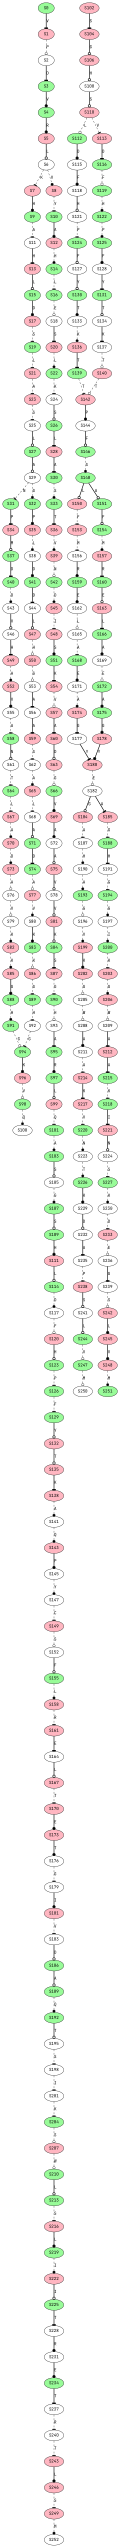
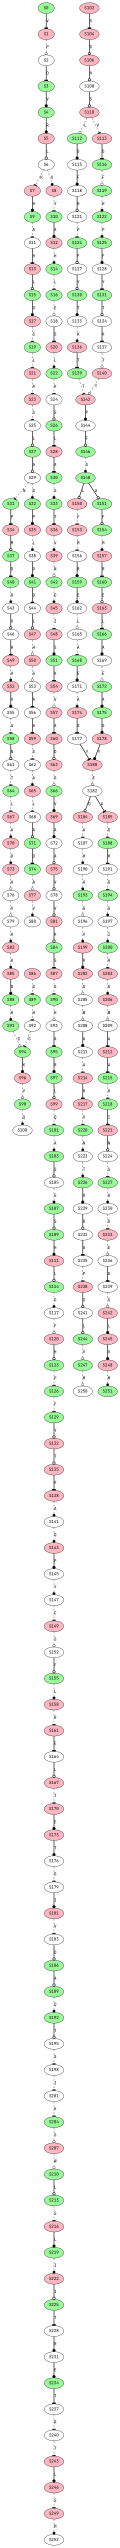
(32, 948) -> none
